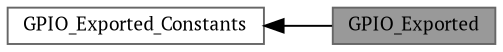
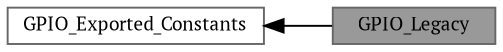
(414, 26) -> (414, 26)
